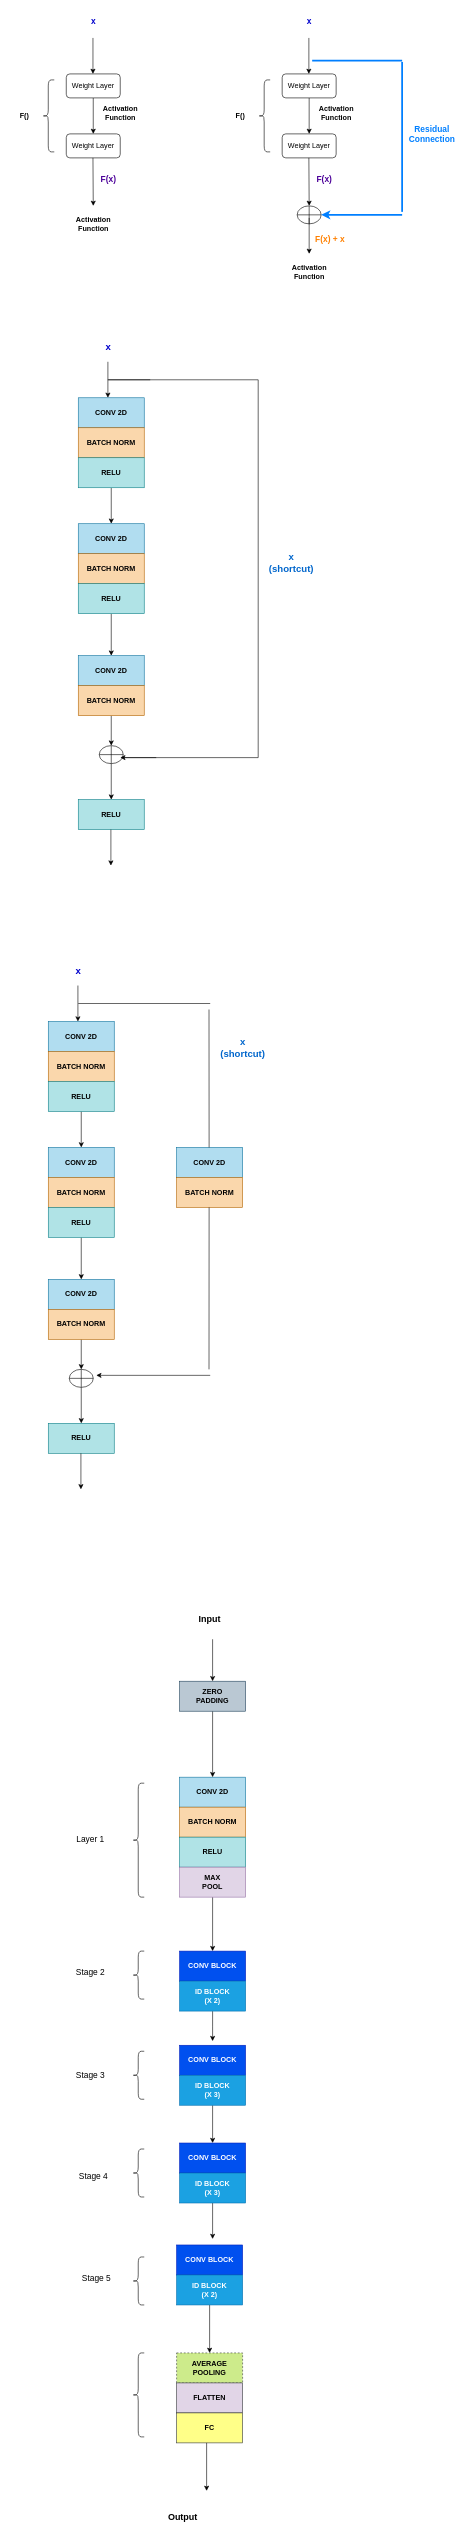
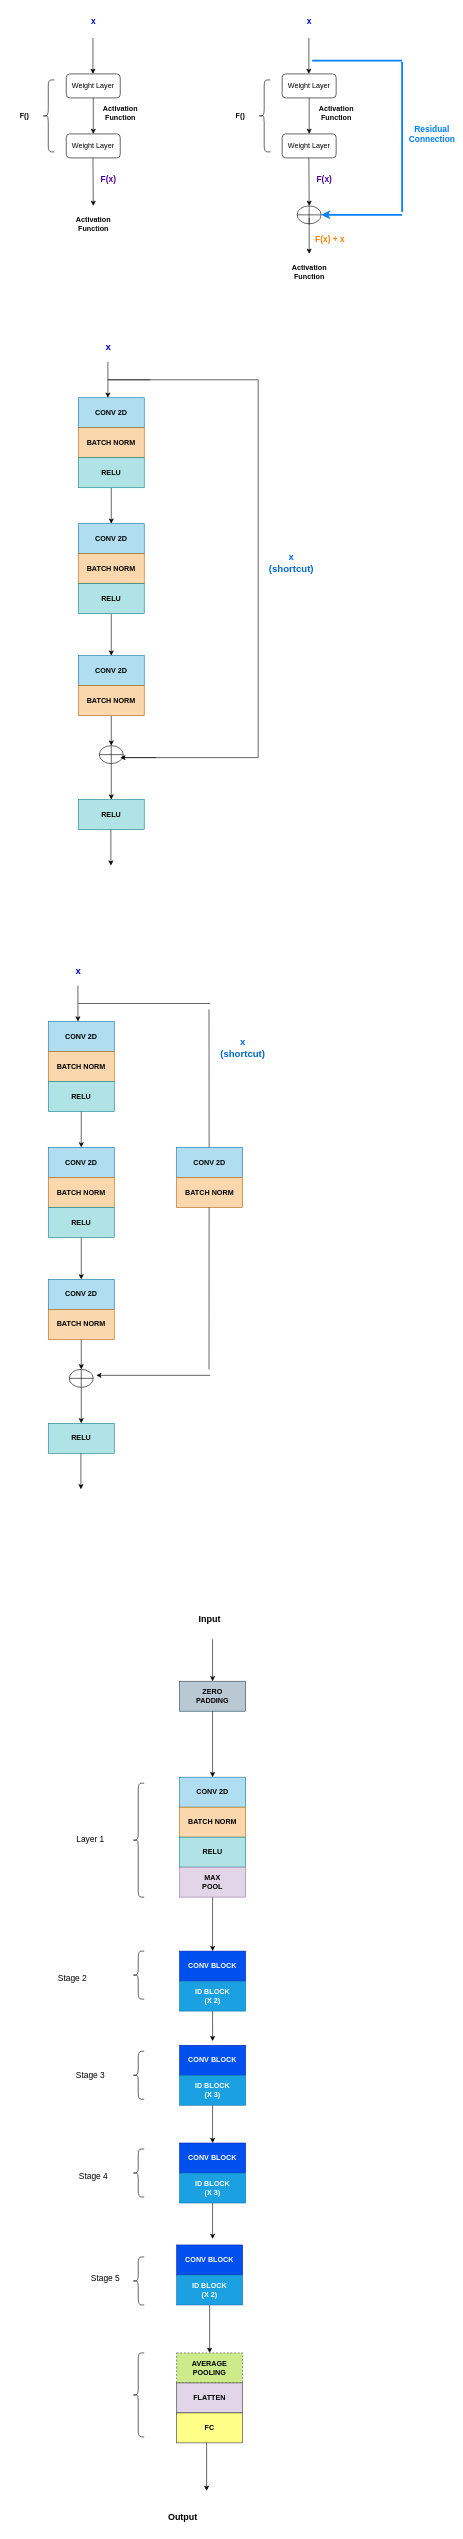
(90, 1973) -> (72, 1979)
(96, 2279) -> (105, 2279)
